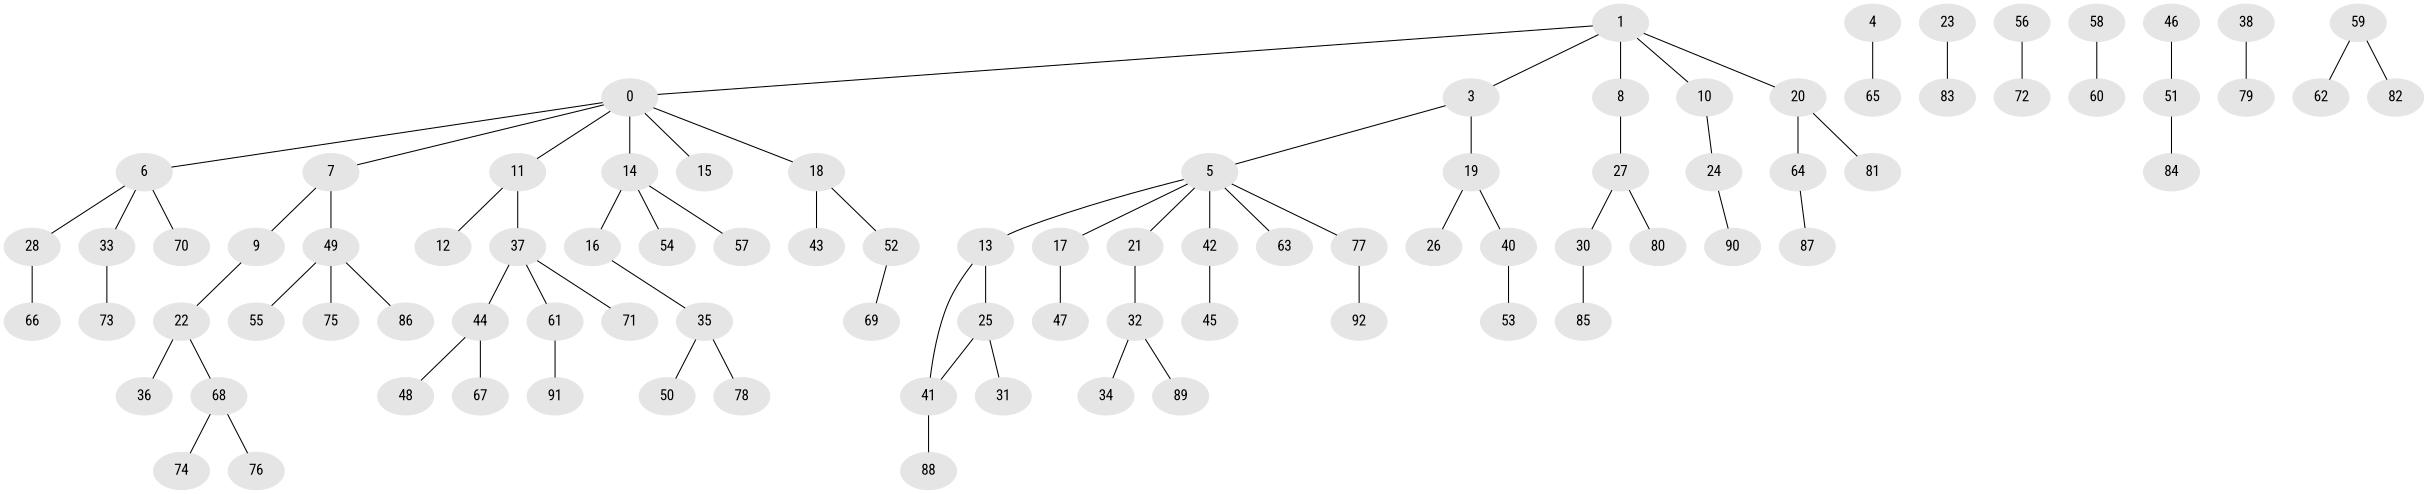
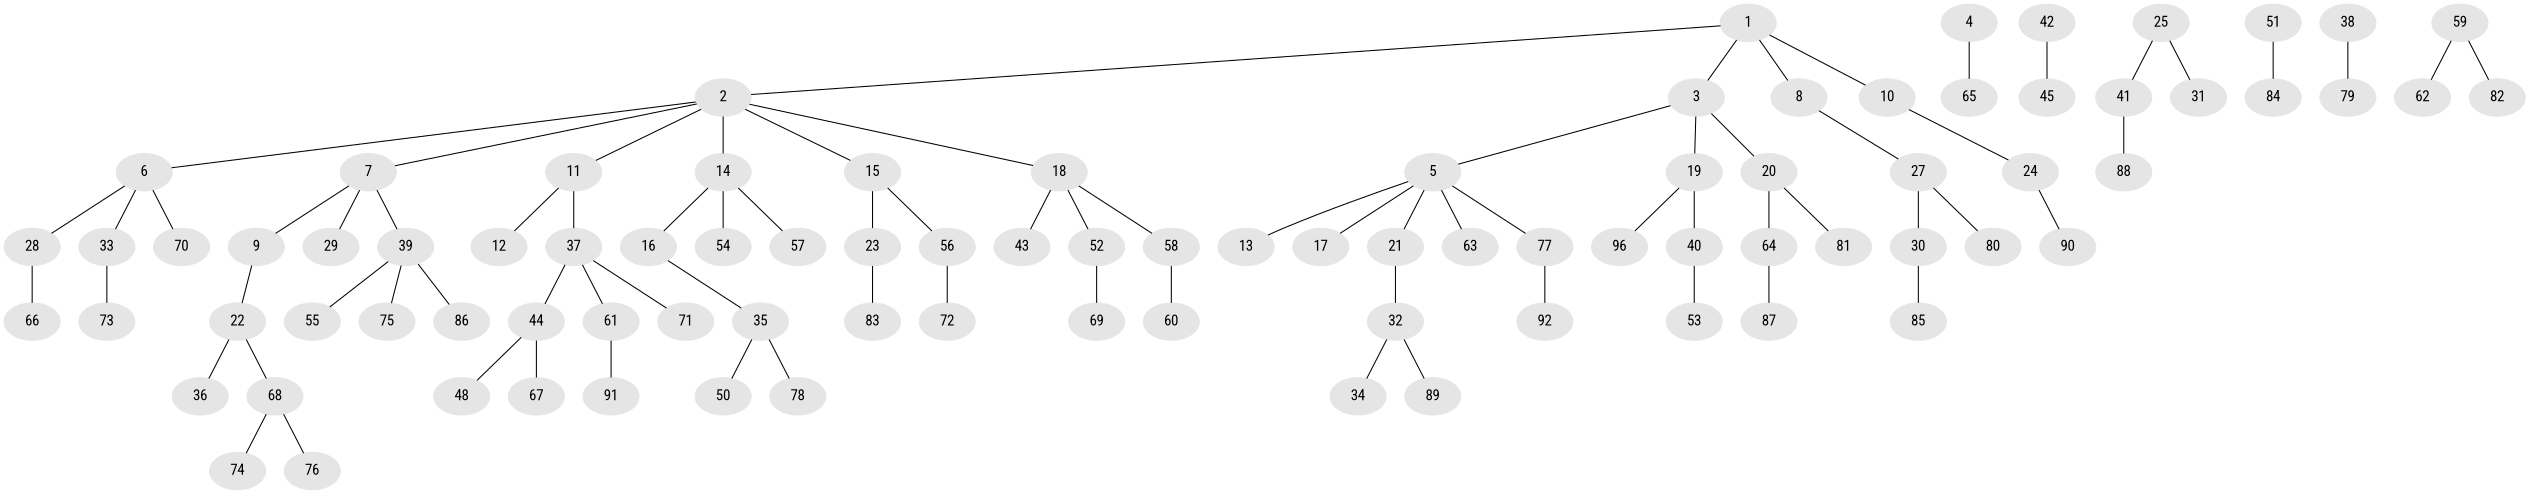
(2171, 23) -> none
(1709, 60) -> (1733, 135)
(630, 98) -> (723, 98)
none -> (910, 209)
none -> (873, 210)
none -> (1115, 210)
(1210, 210) -> none
none -> (331, 247)
(331, 247) -> (406, 247)
(1434, 247) -> (1620, 247)
(986, 284) -> none
(943, 317) -> none
(1060, 322) -> none
